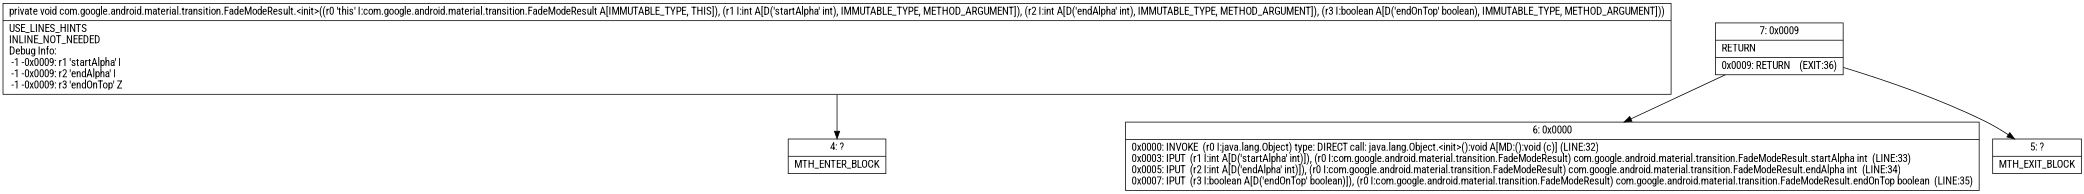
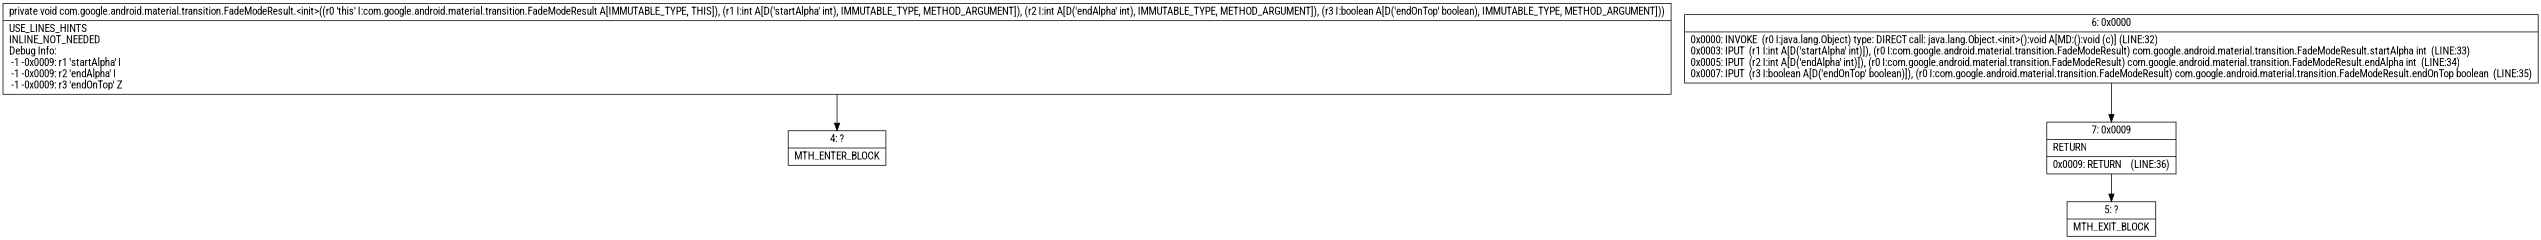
(1779, 66) -> (2111, 165)
(1678, 97) -> (2111, 99)
